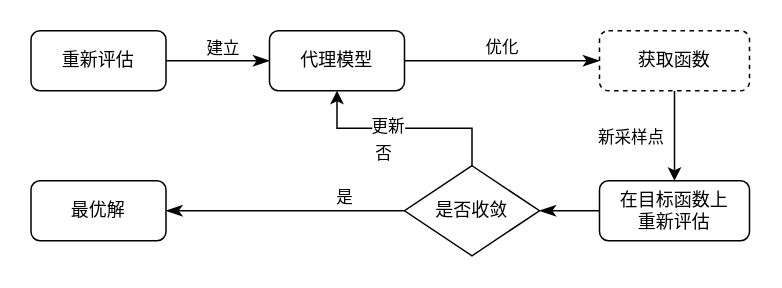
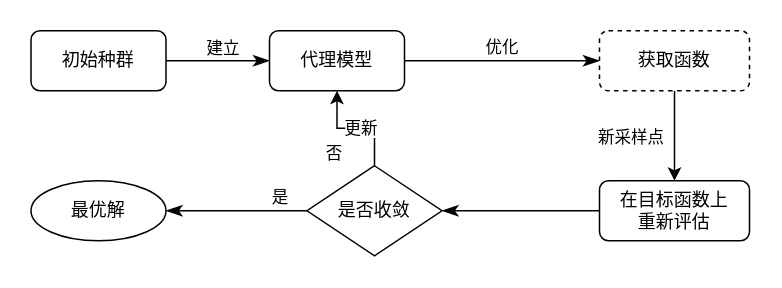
(98, 61) -> (98, 61)
(98, 211) -> (98, 211)
(472, 211) -> (374, 211)
